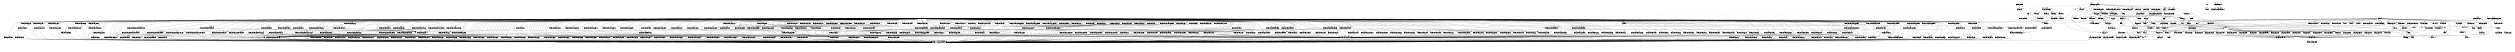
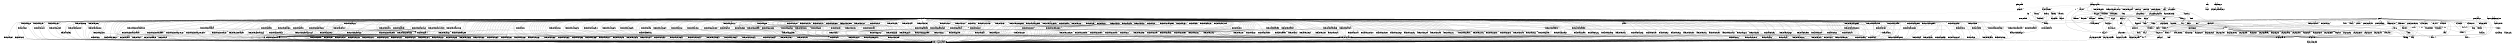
(2207, 5) -> (2207, 5)
(2336, 23) -> none
